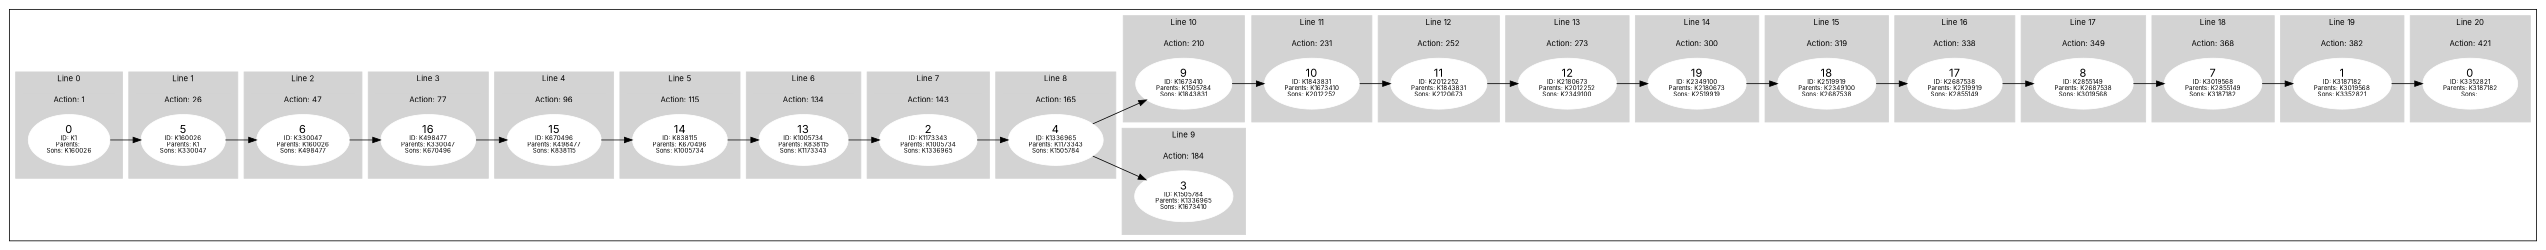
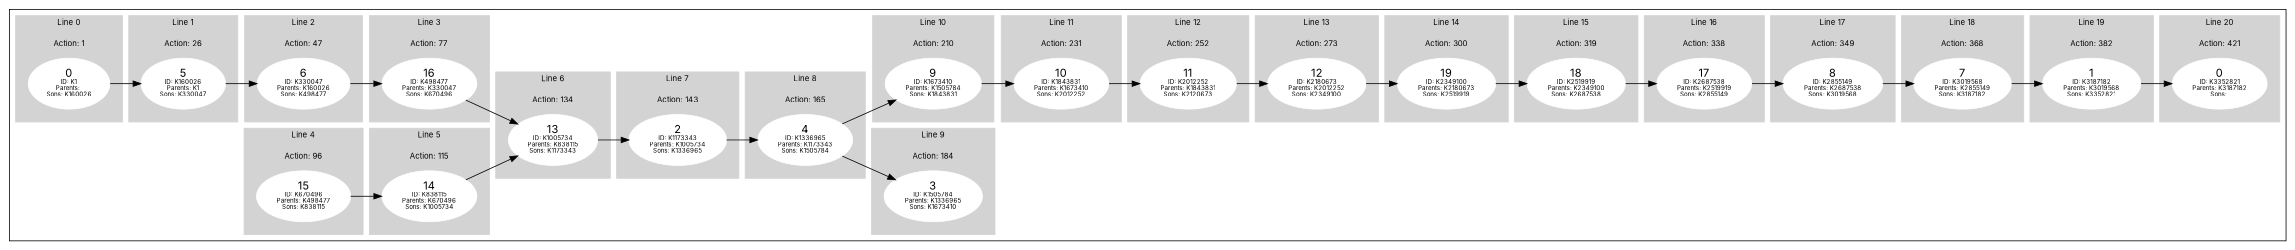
(488, 140) -> (478, 106)
